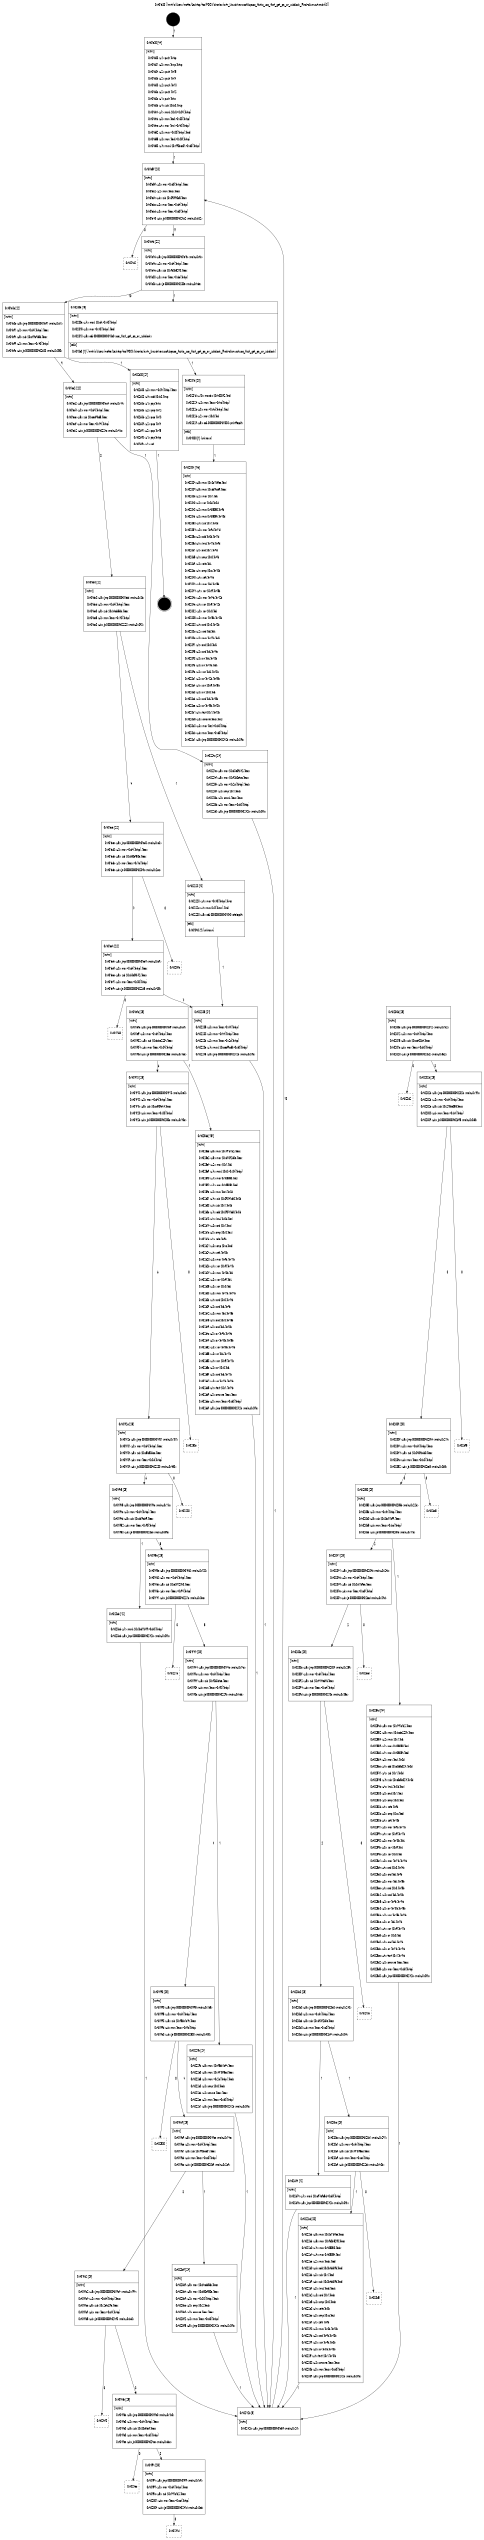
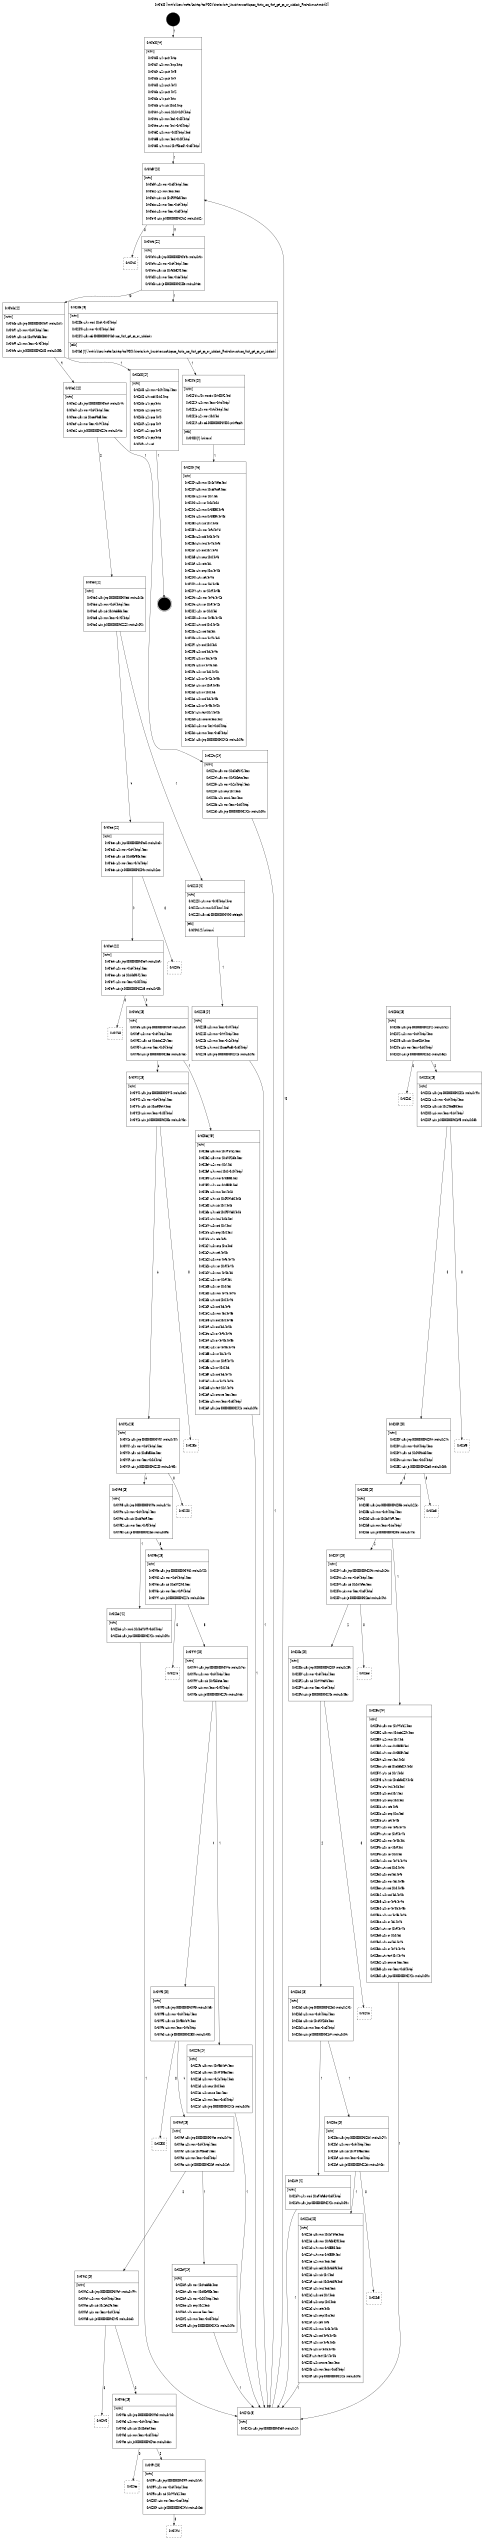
(177, 1001) -> (145, 1000)
